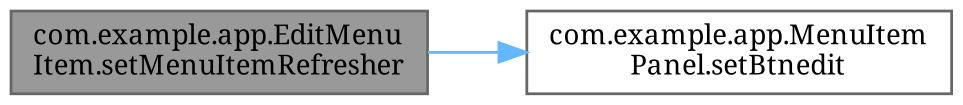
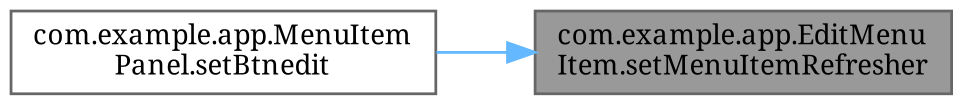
(463, 52) -> (472, 52)
